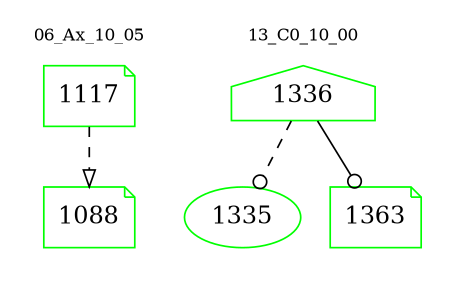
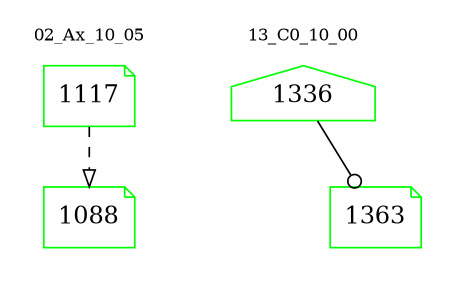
(89, 36) -> (89, 36)
(243, 217) -> none
